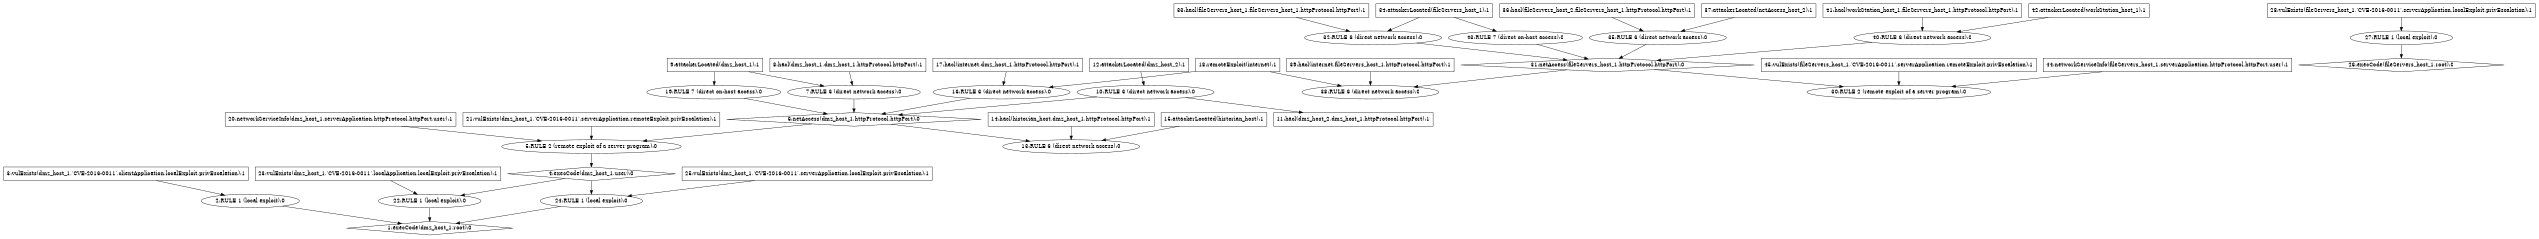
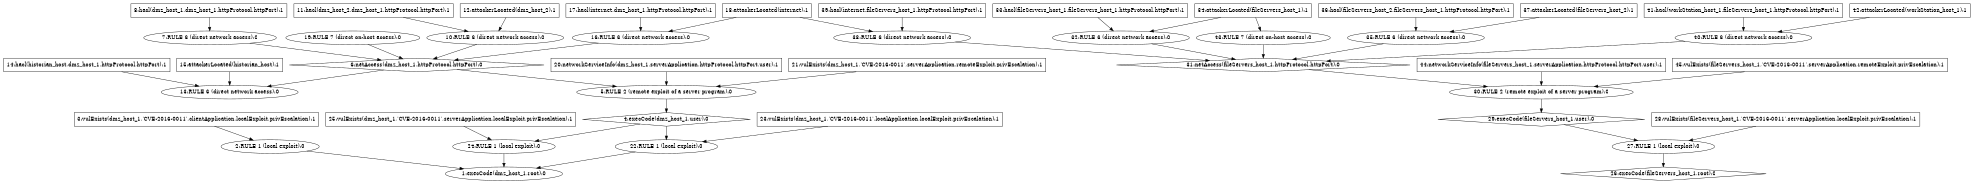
(1759, 11) -> (1579, 11)
(715, 65) -> none
(1238, 65) -> (767, 11)
(1492, 78) -> (1081, 51)
(1242, 105) -> (434, 24)
none -> (1541, 119)
(430, 228) -> (504, 174)
